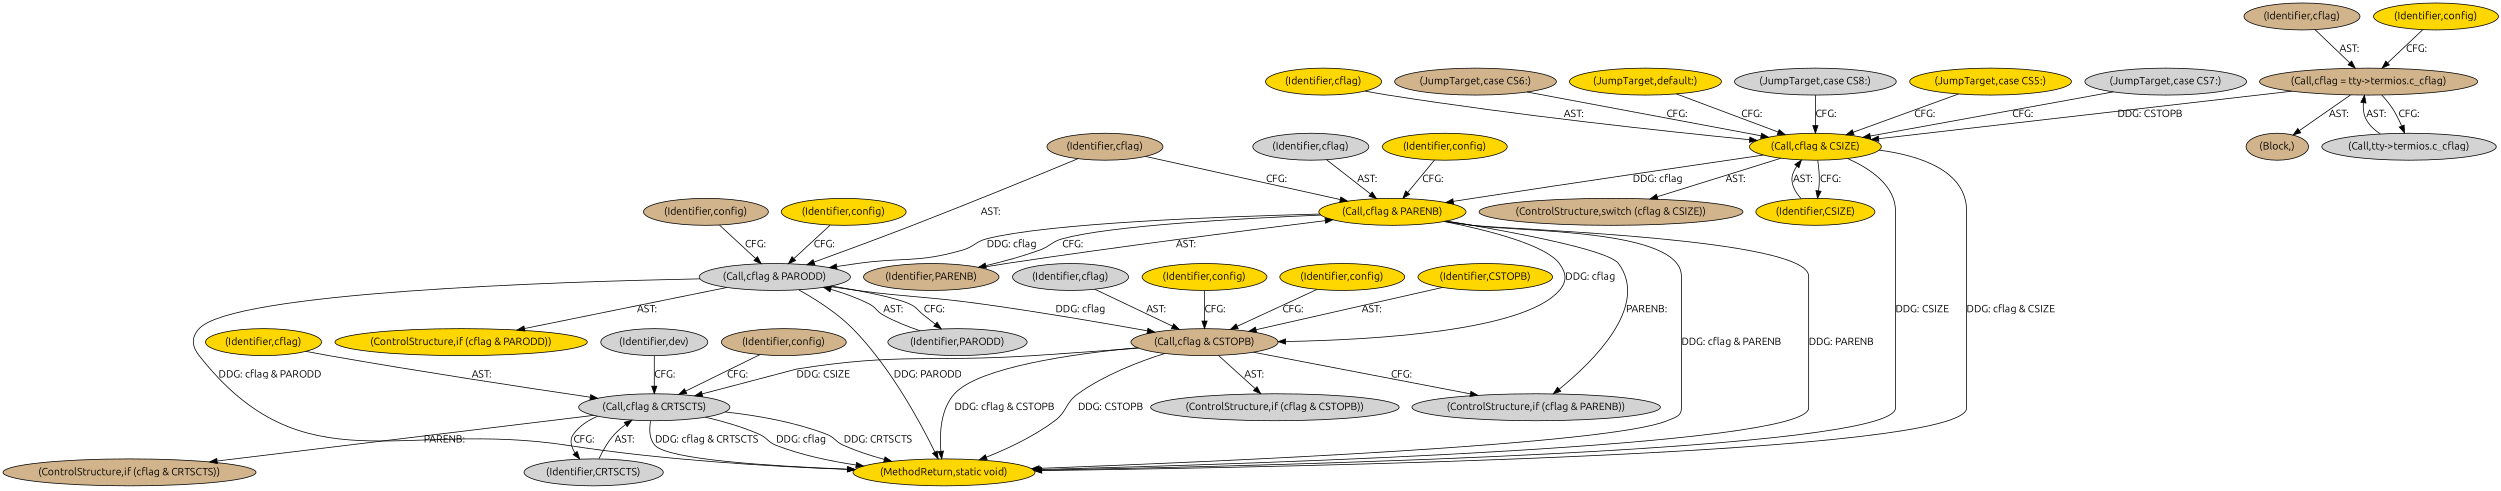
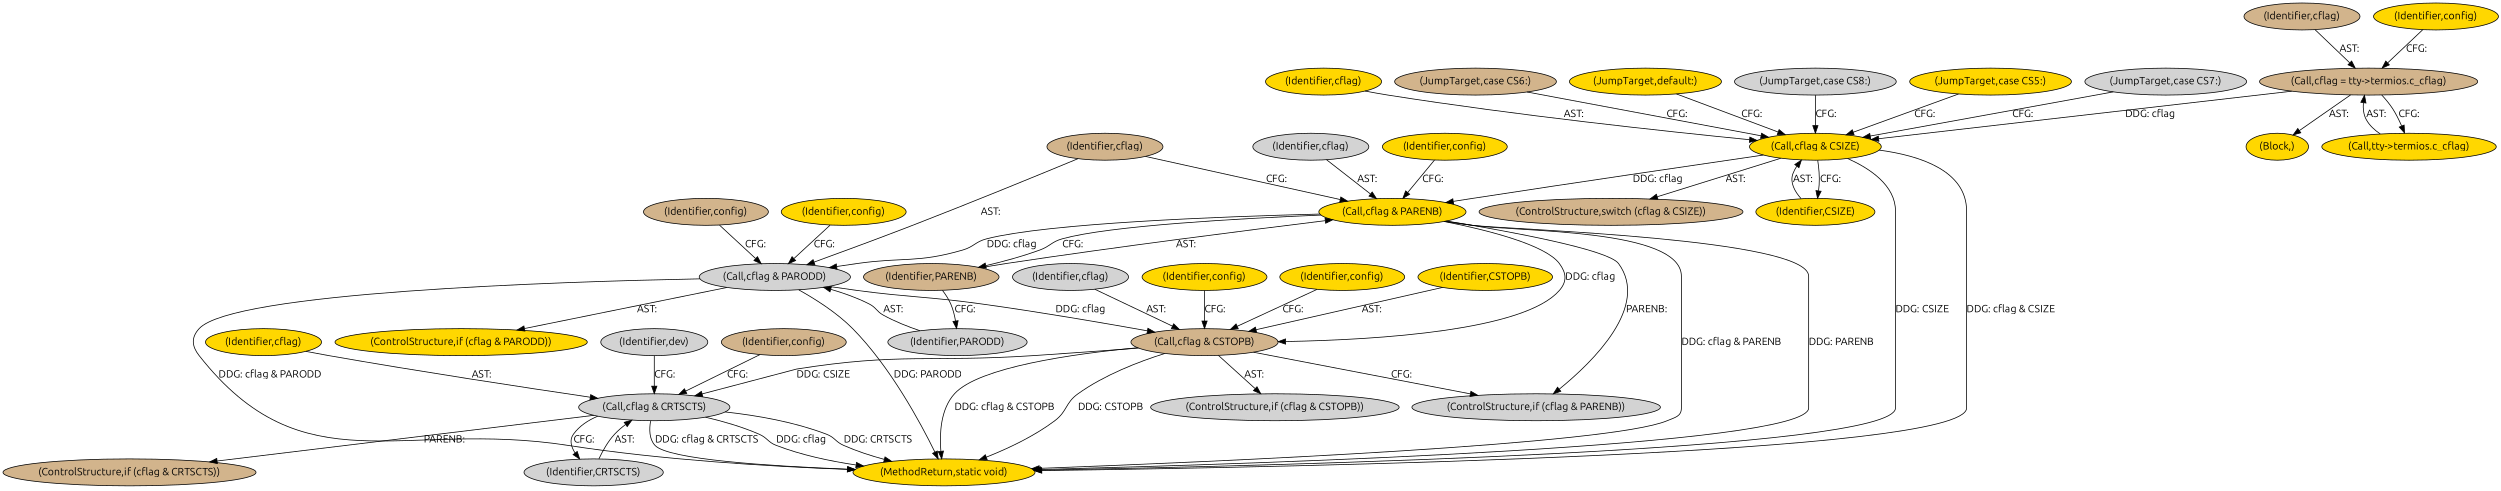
(2150, 114) -> (2150, 114)
(2277, 147) -> (2277, 147)
(2409, 147) -> (2409, 147)
(898, 300) -> (951, 305)
